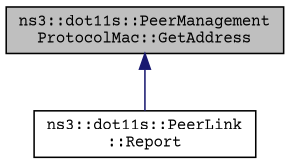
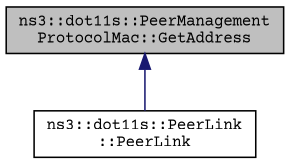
(145, 134) -> (145, 134)
